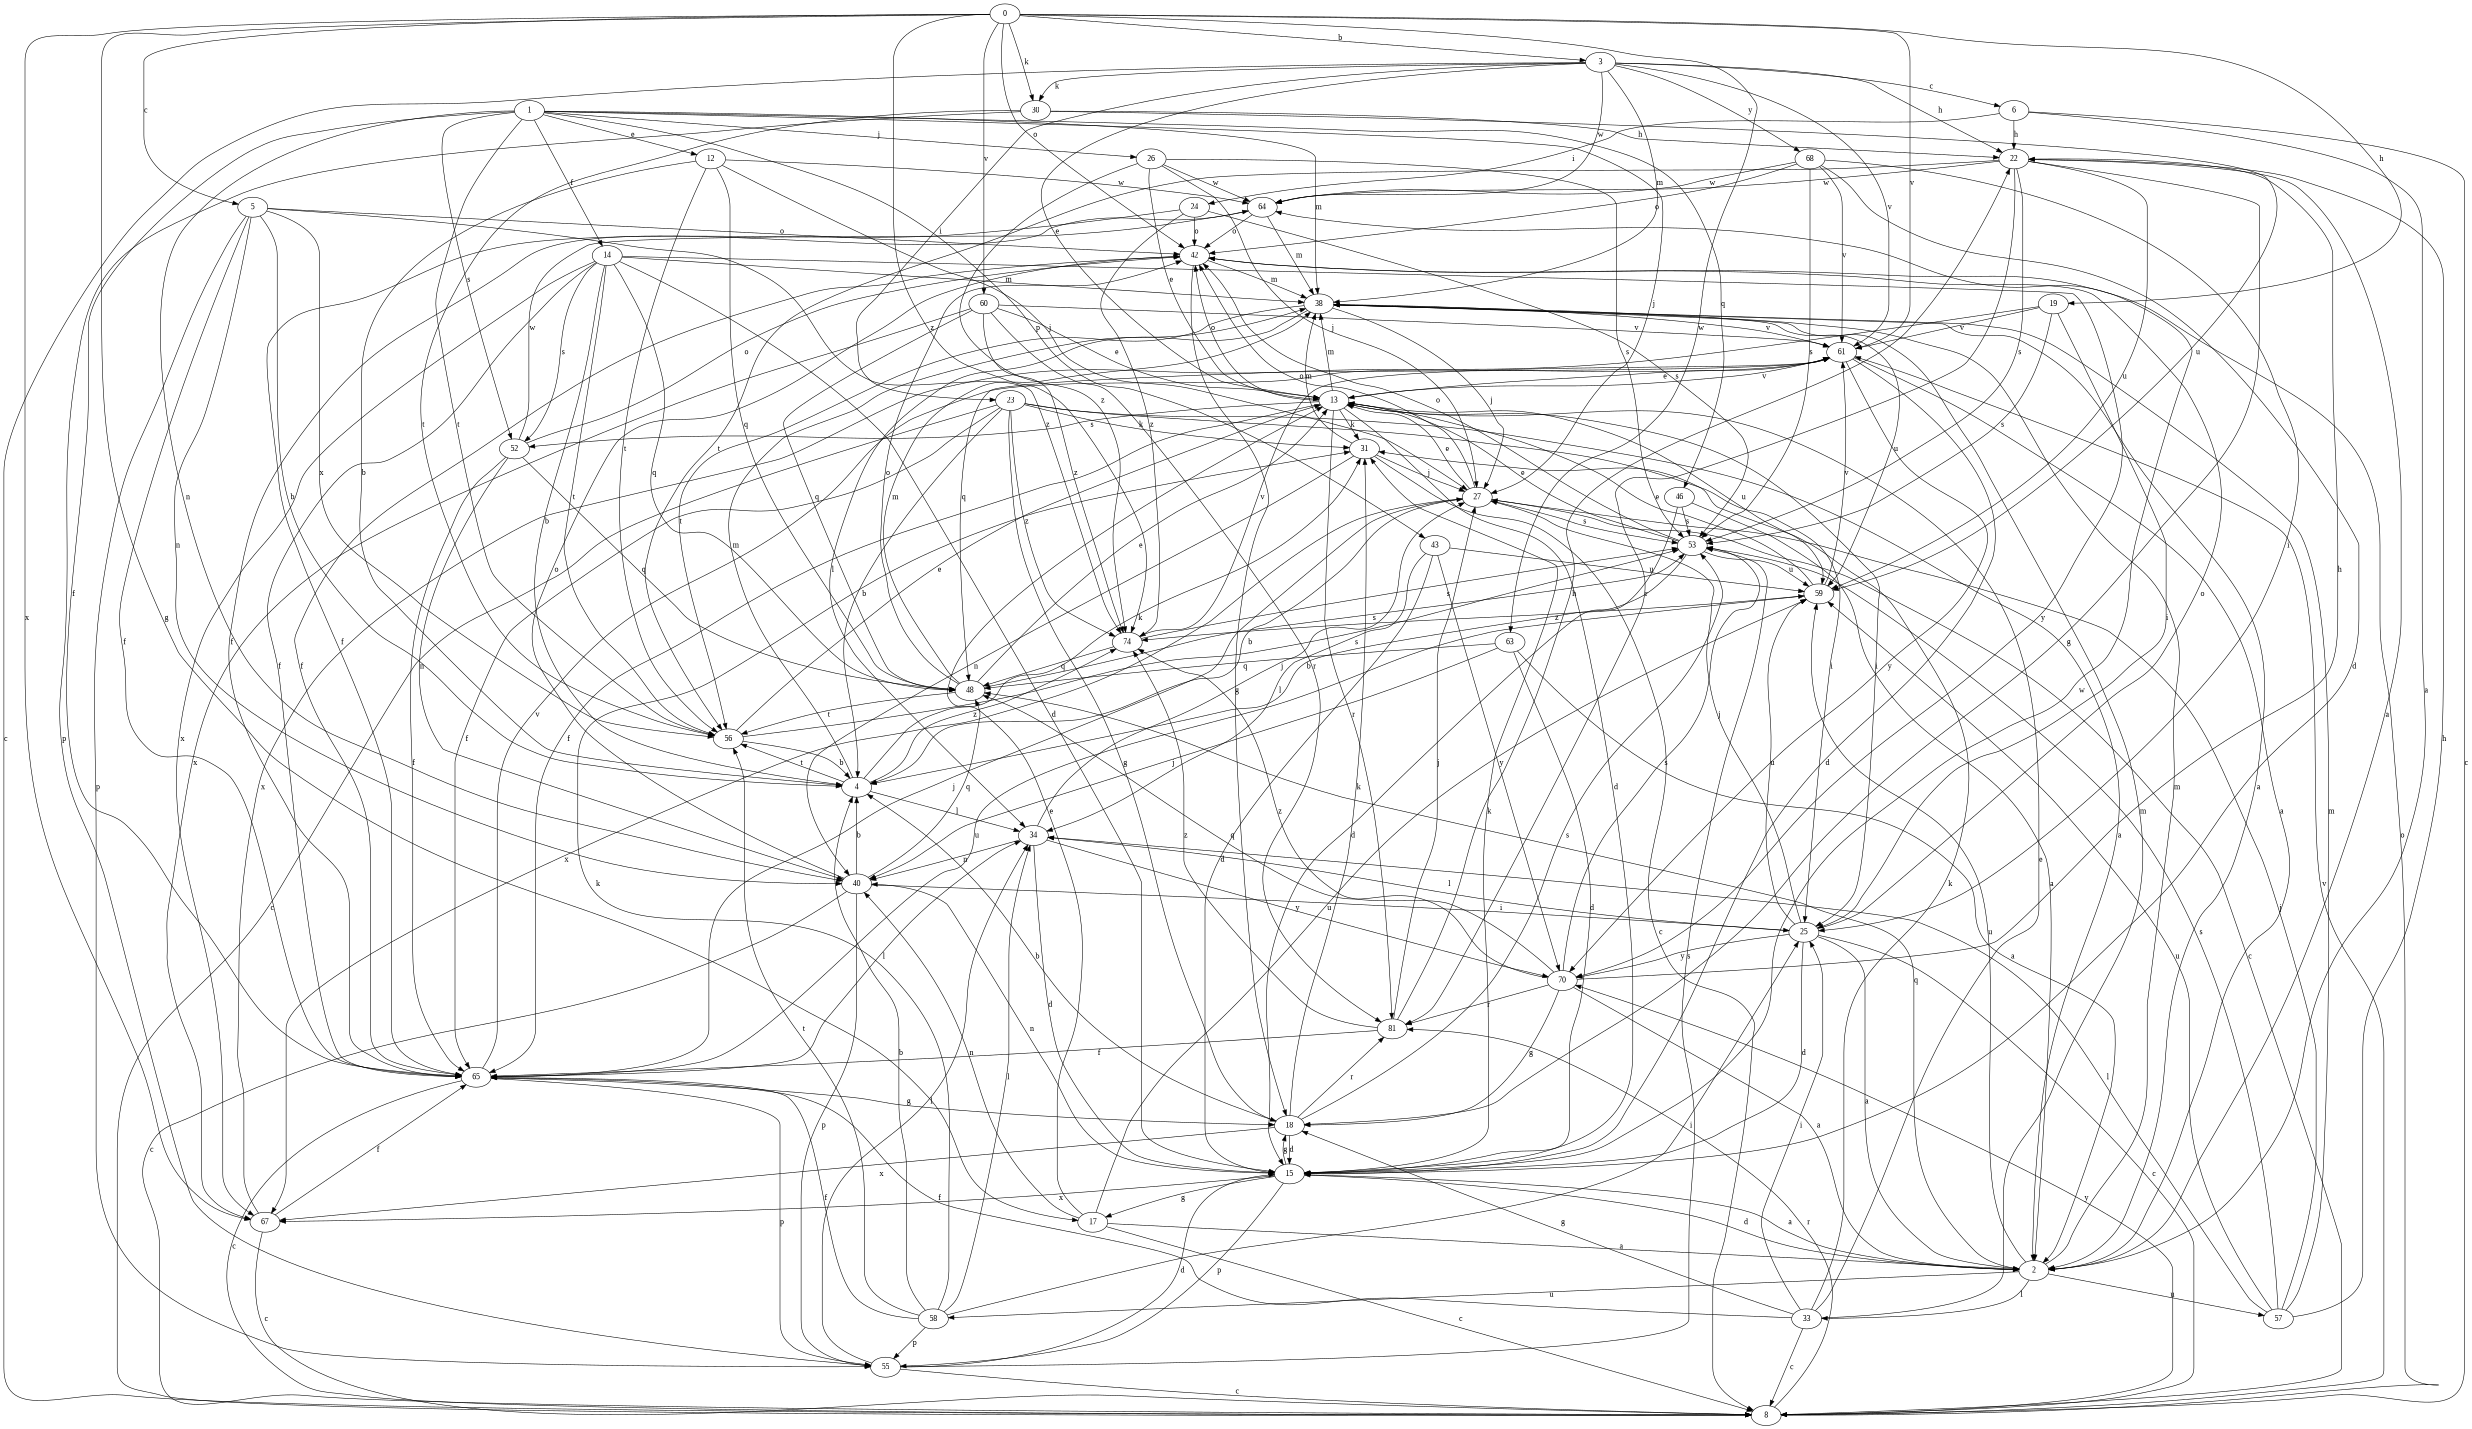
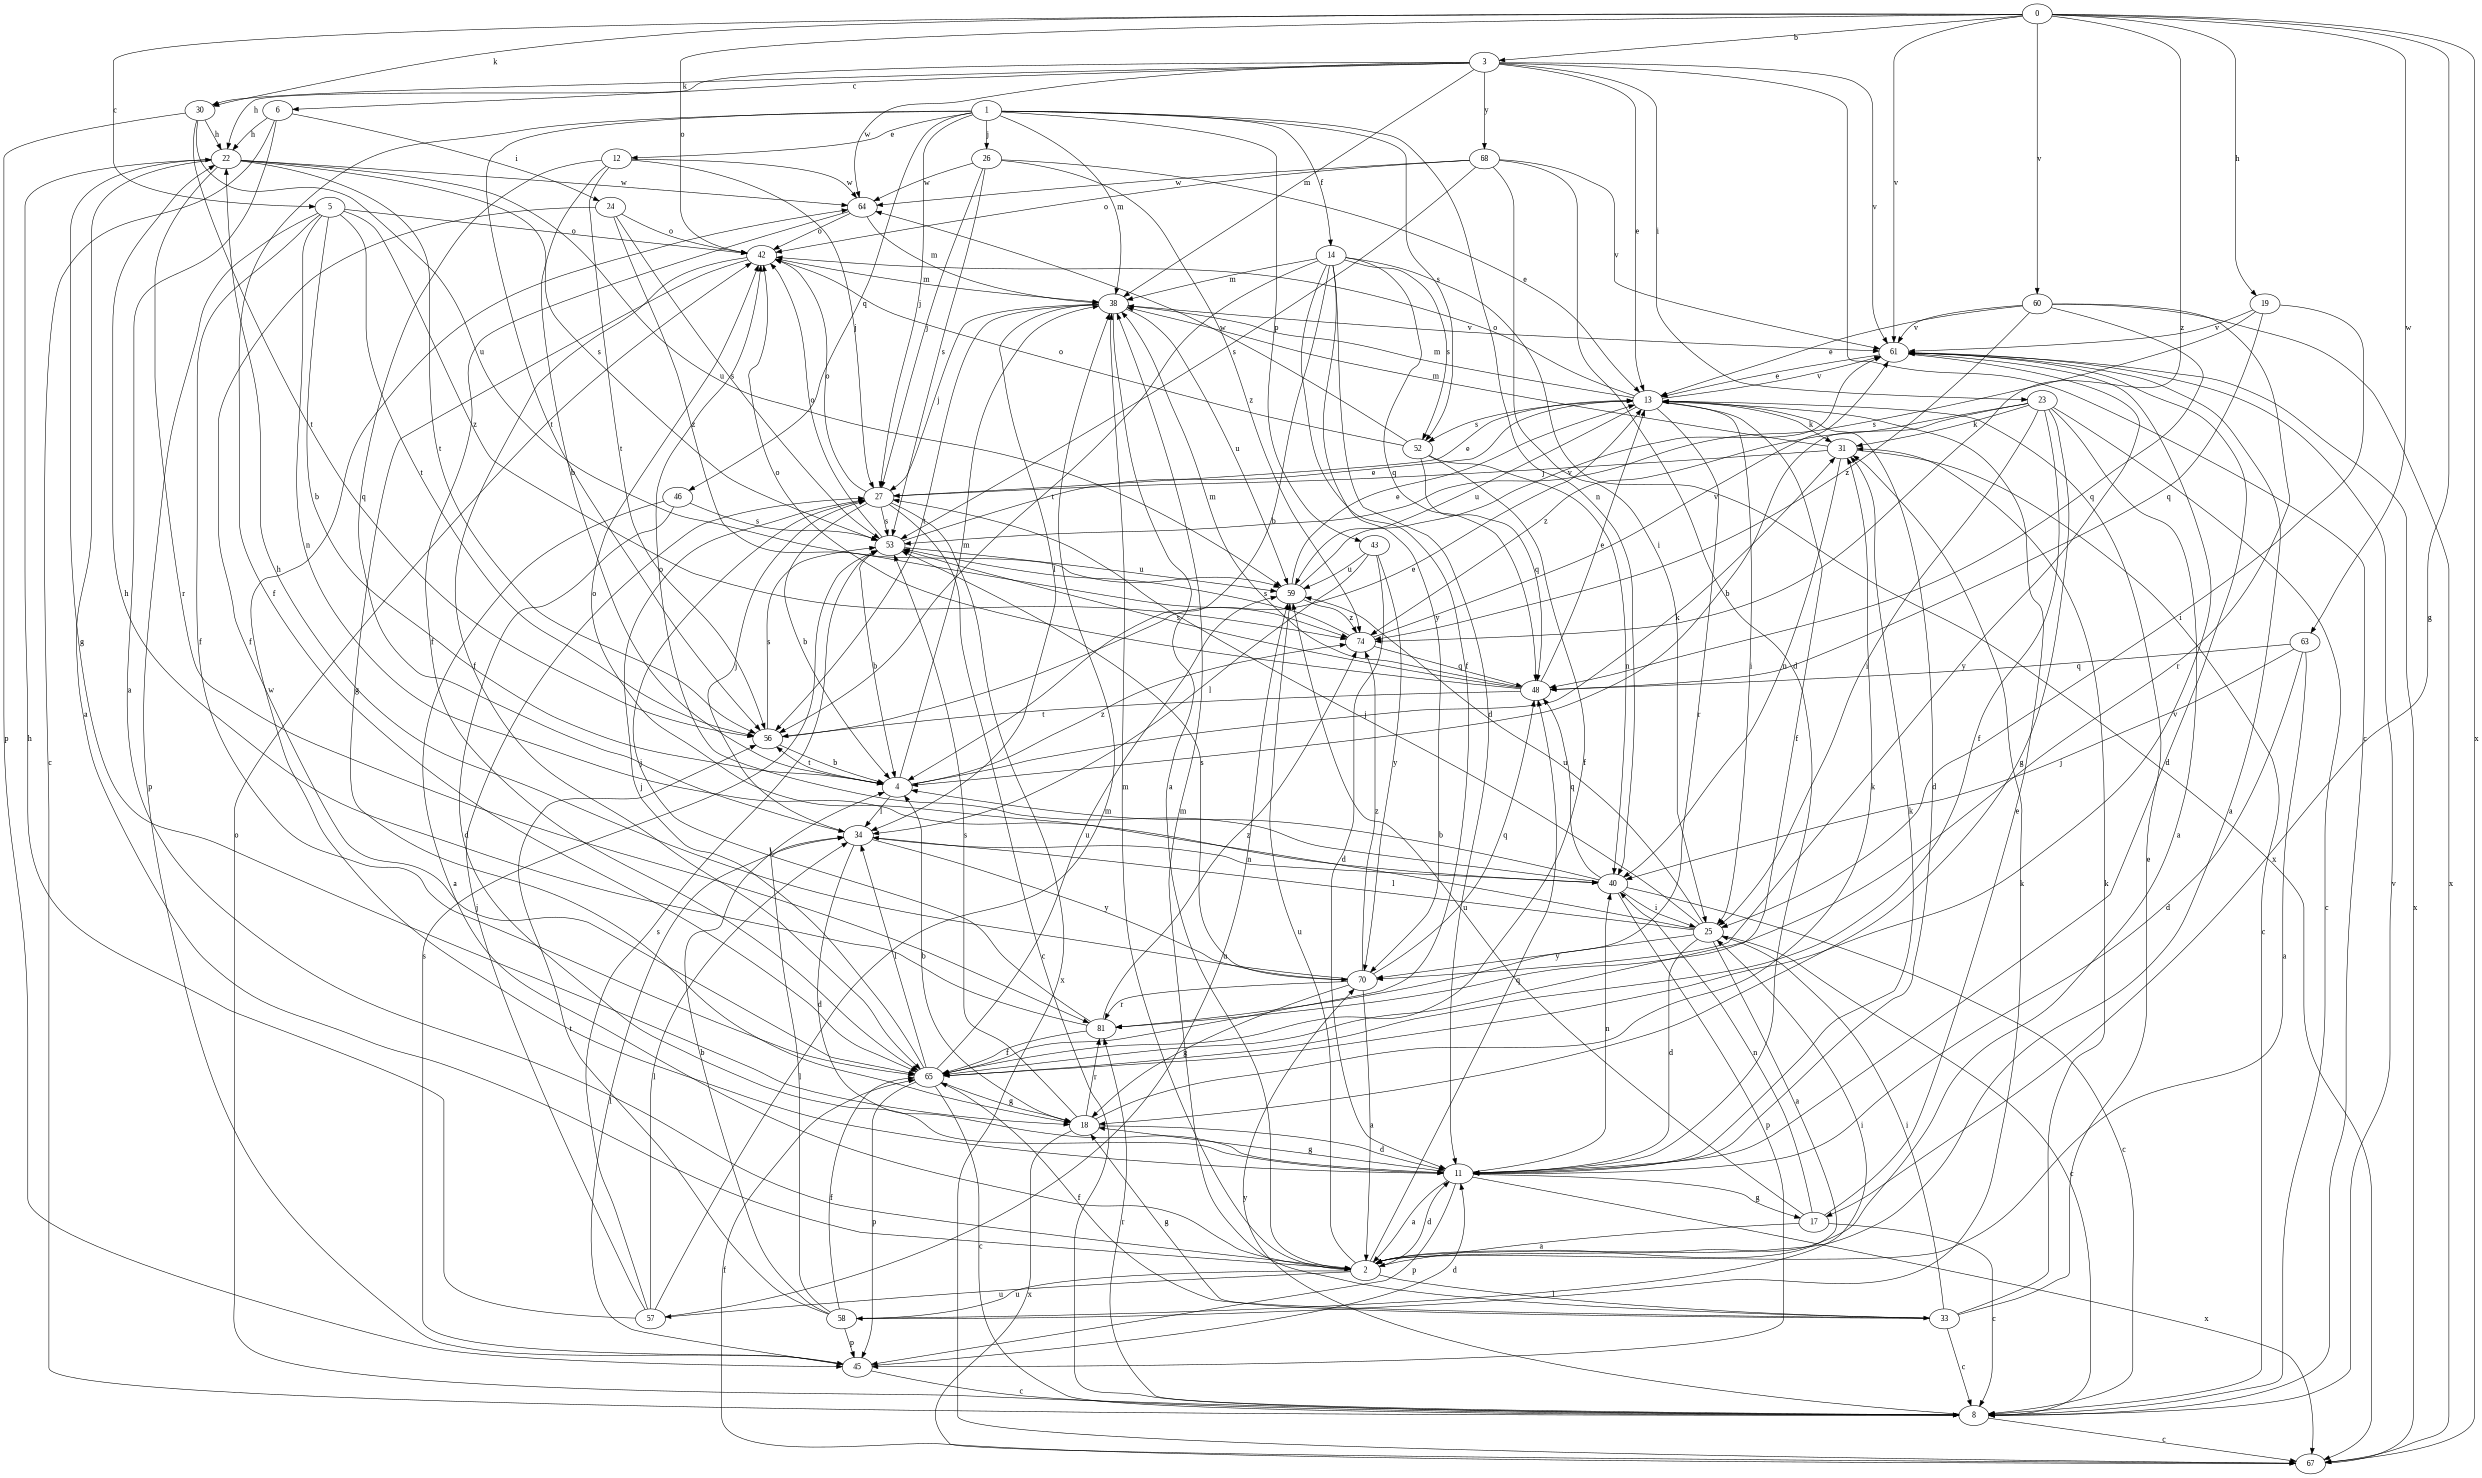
(758, 469) -> (364, 567)
(321, 473) -> (422, 473)
(1289, 1174) -> (1458, 1174)
(886, 1367) -> (857, 1367)
(945, 1401) -> (2139, 1439)
